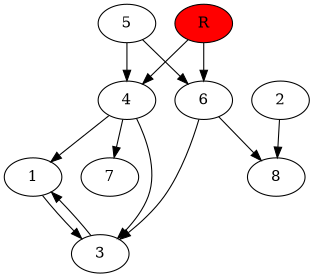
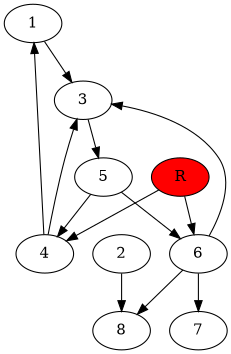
(120, 133) -> (198, 287)
(76, 217) -> (92, 133)
